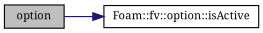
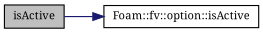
(34, 17) -> (34, 17)
